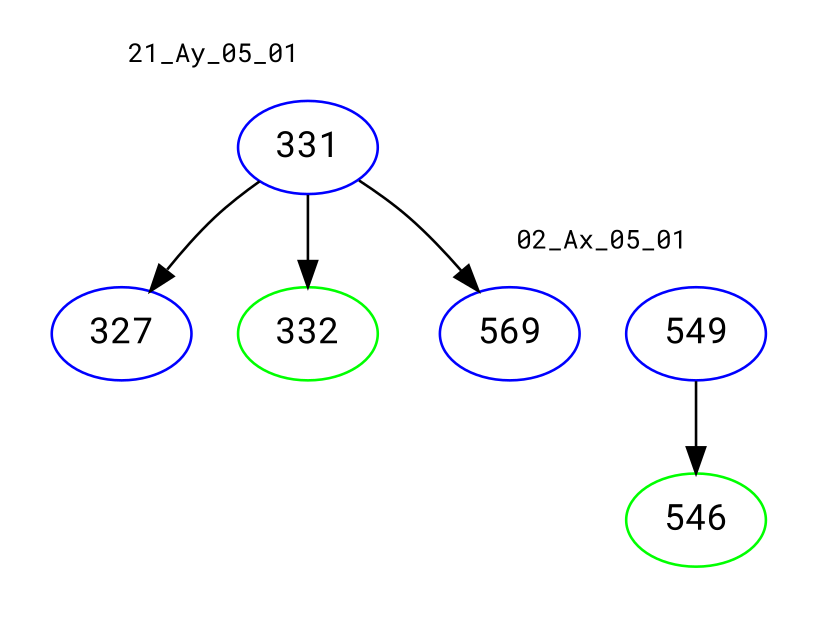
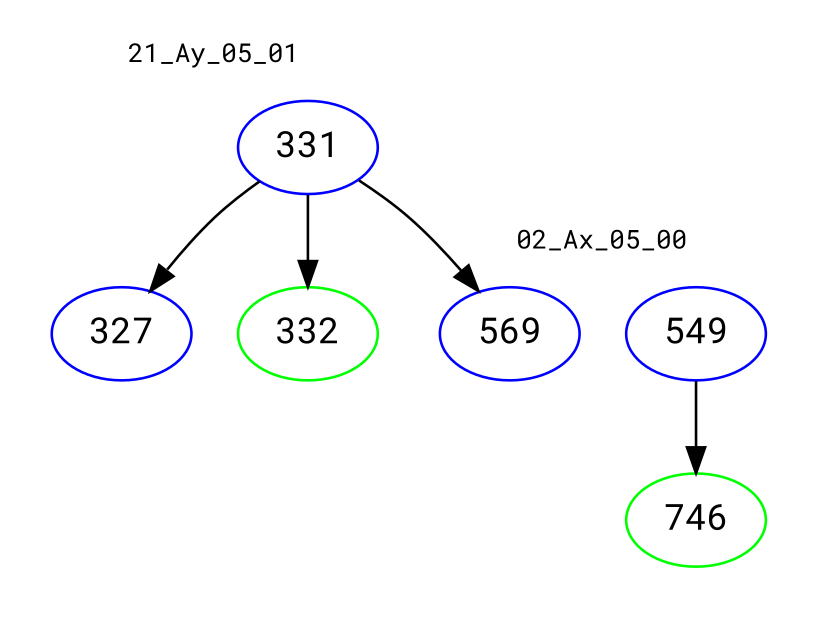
(603, 242) -> (603, 242)
(696, 520) -> (696, 520)
